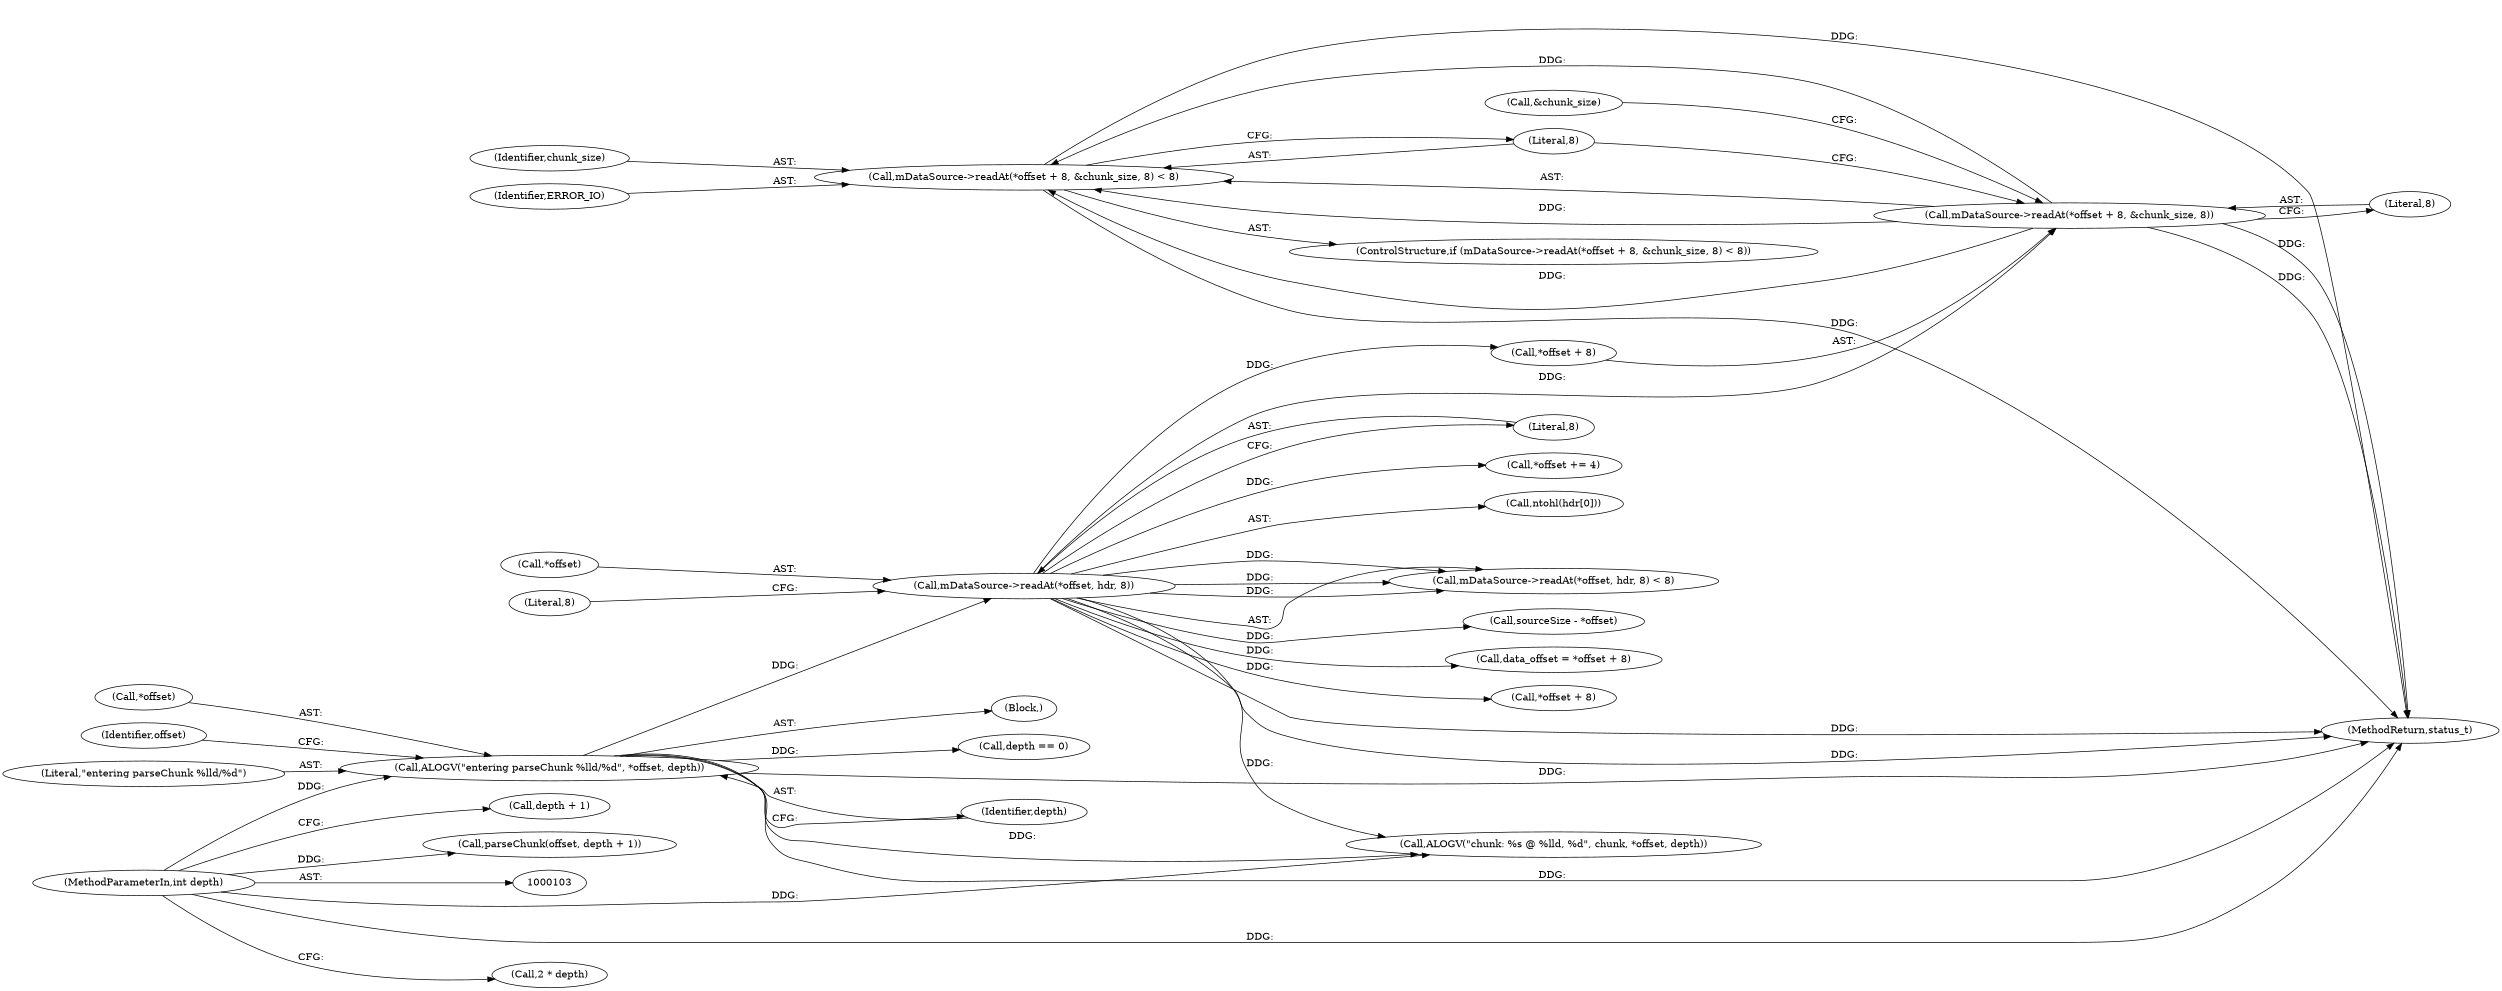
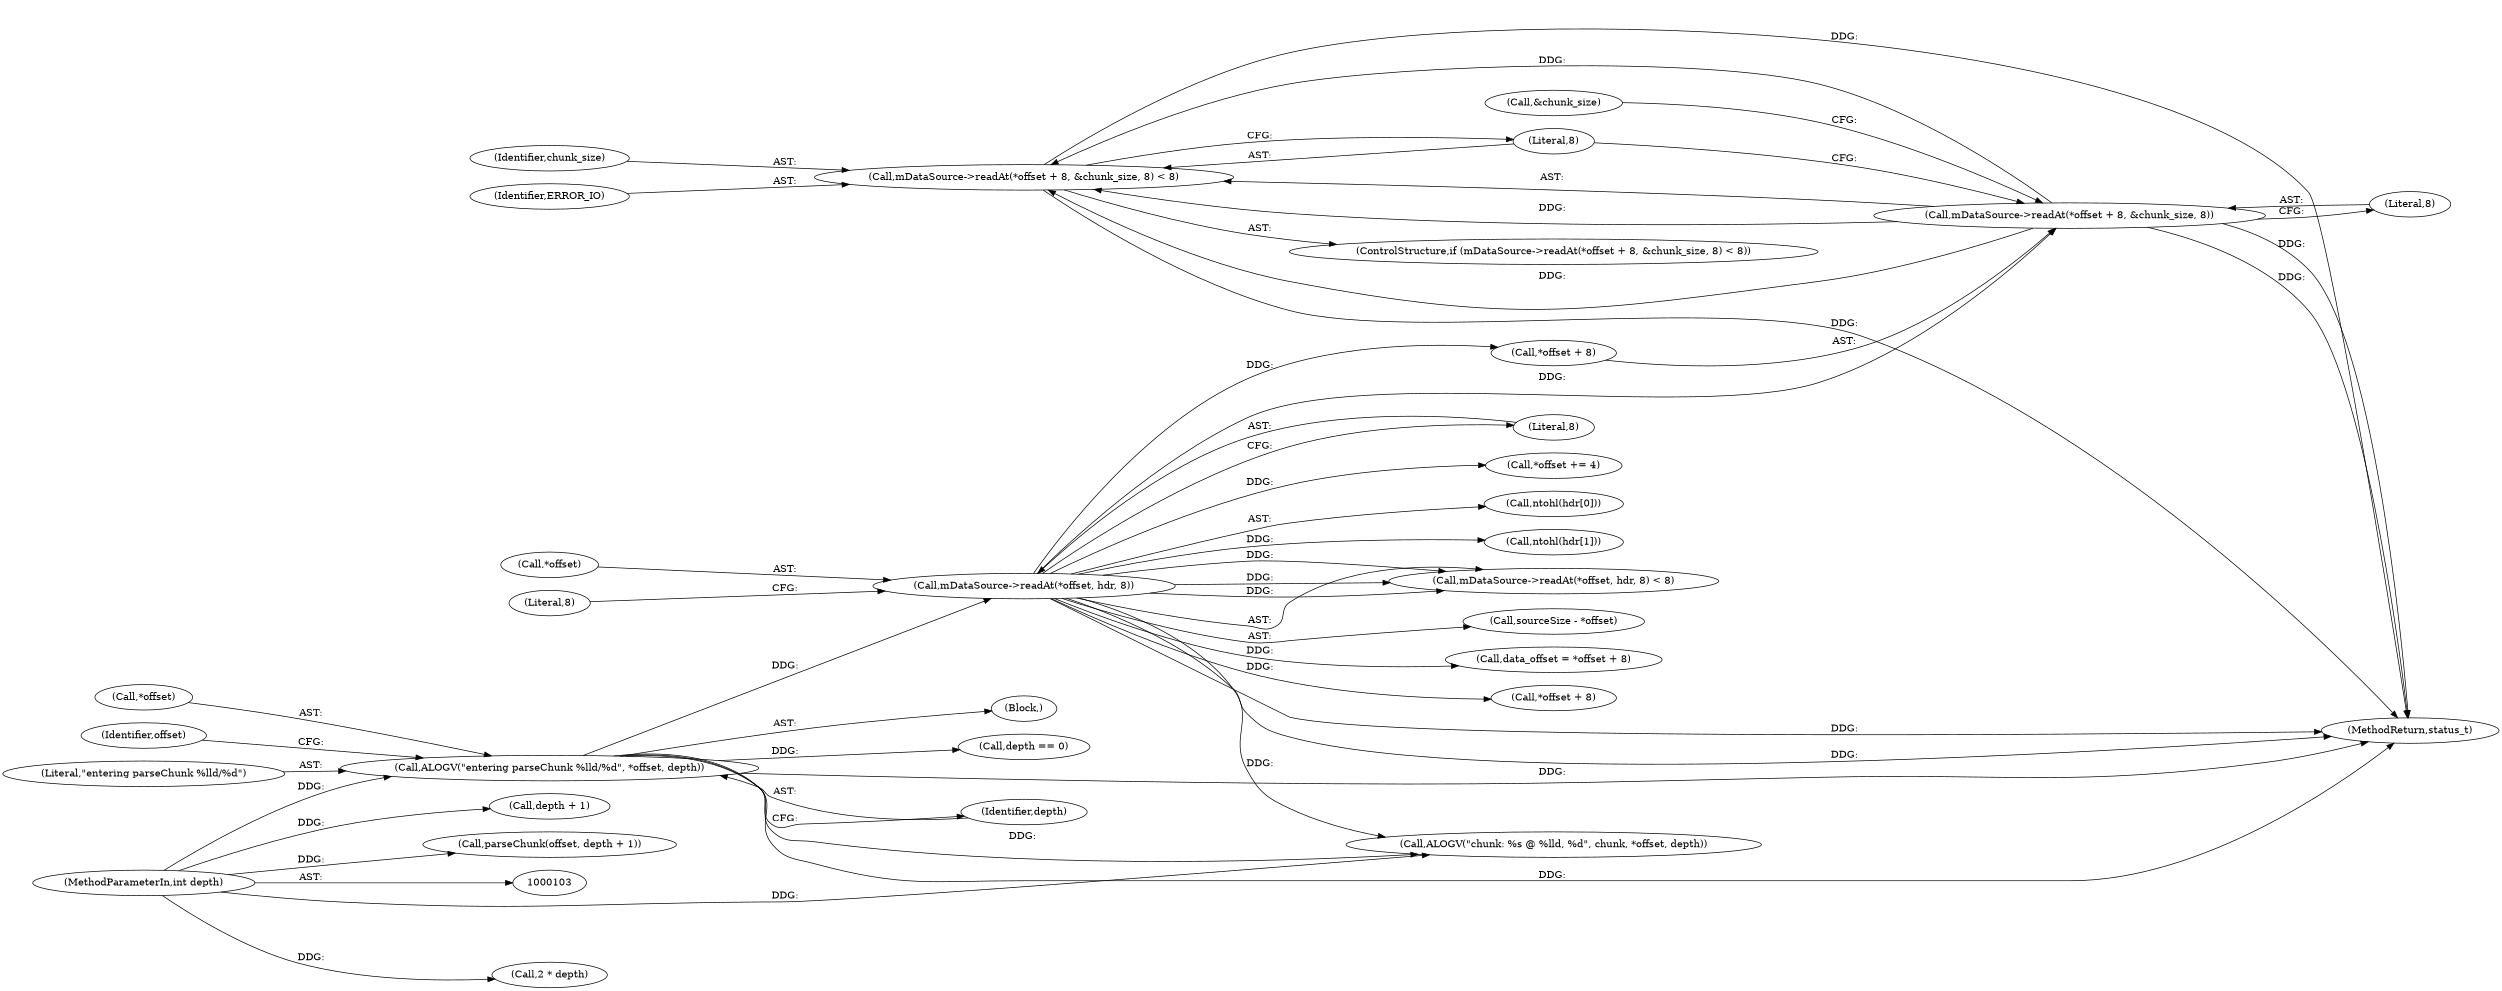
none -> (1554, 542)
(1262, 637) -> (1262, 637)
(313, 823) -> (313, 823)
(1329, 942) -> none
(313, 958) -> (313, 958)
